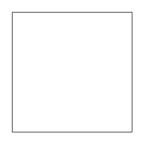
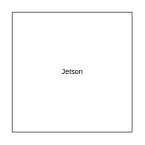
none -> (72, 72)
